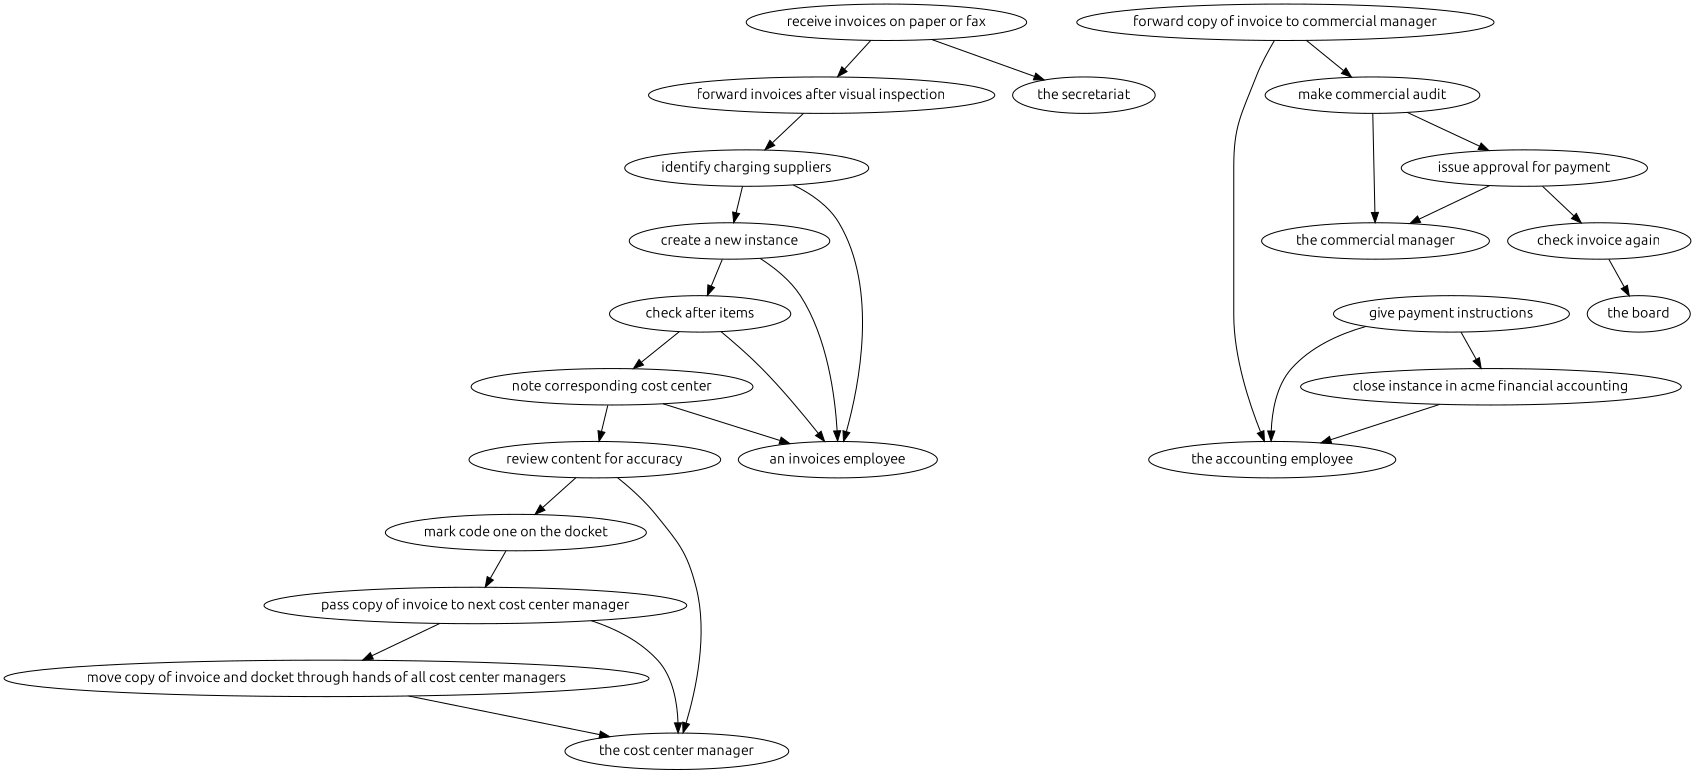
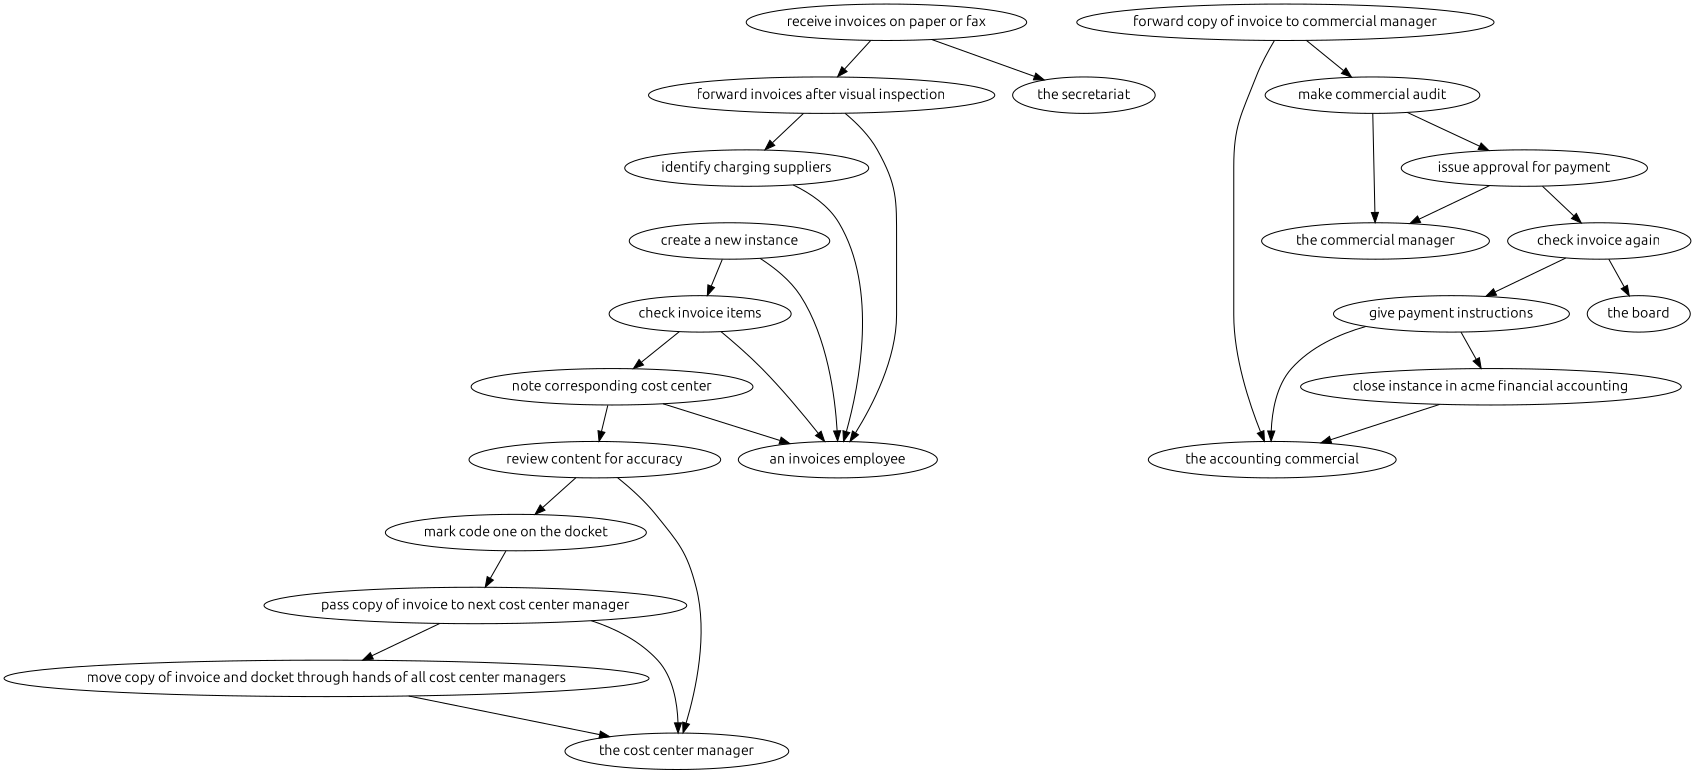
(739, 200) -> none
none -> (897, 269)
none -> (1530, 275)
(700, 314) -> (700, 314)
(1272, 460) -> (1272, 460)
